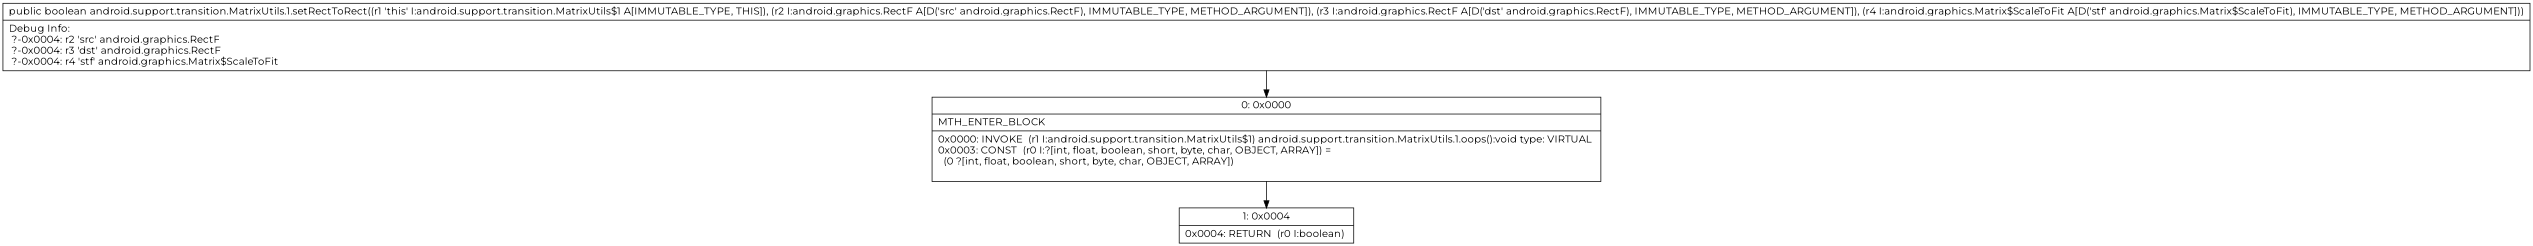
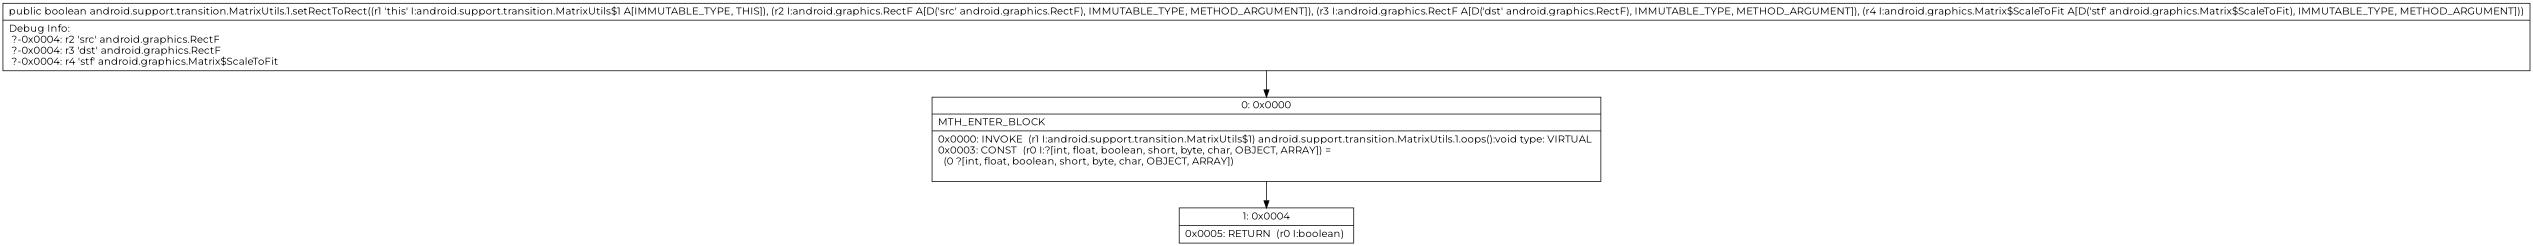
(1266, 234) -> (1266, 234)
